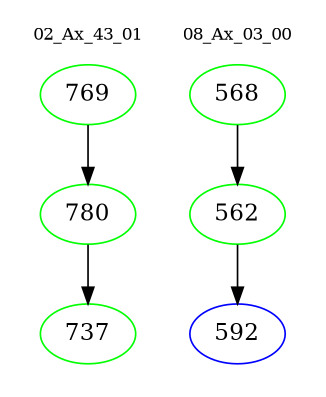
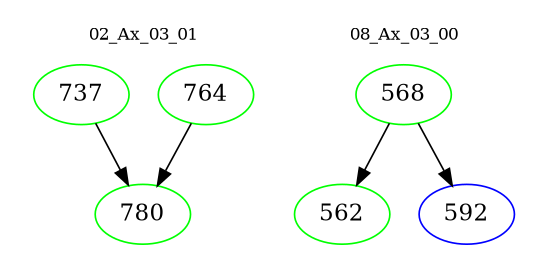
(88, 36) -> (144, 36)
(88, 95) -> (206, 95)
(88, 266) -> (108, 147)
(238, 266) -> (431, 147)
